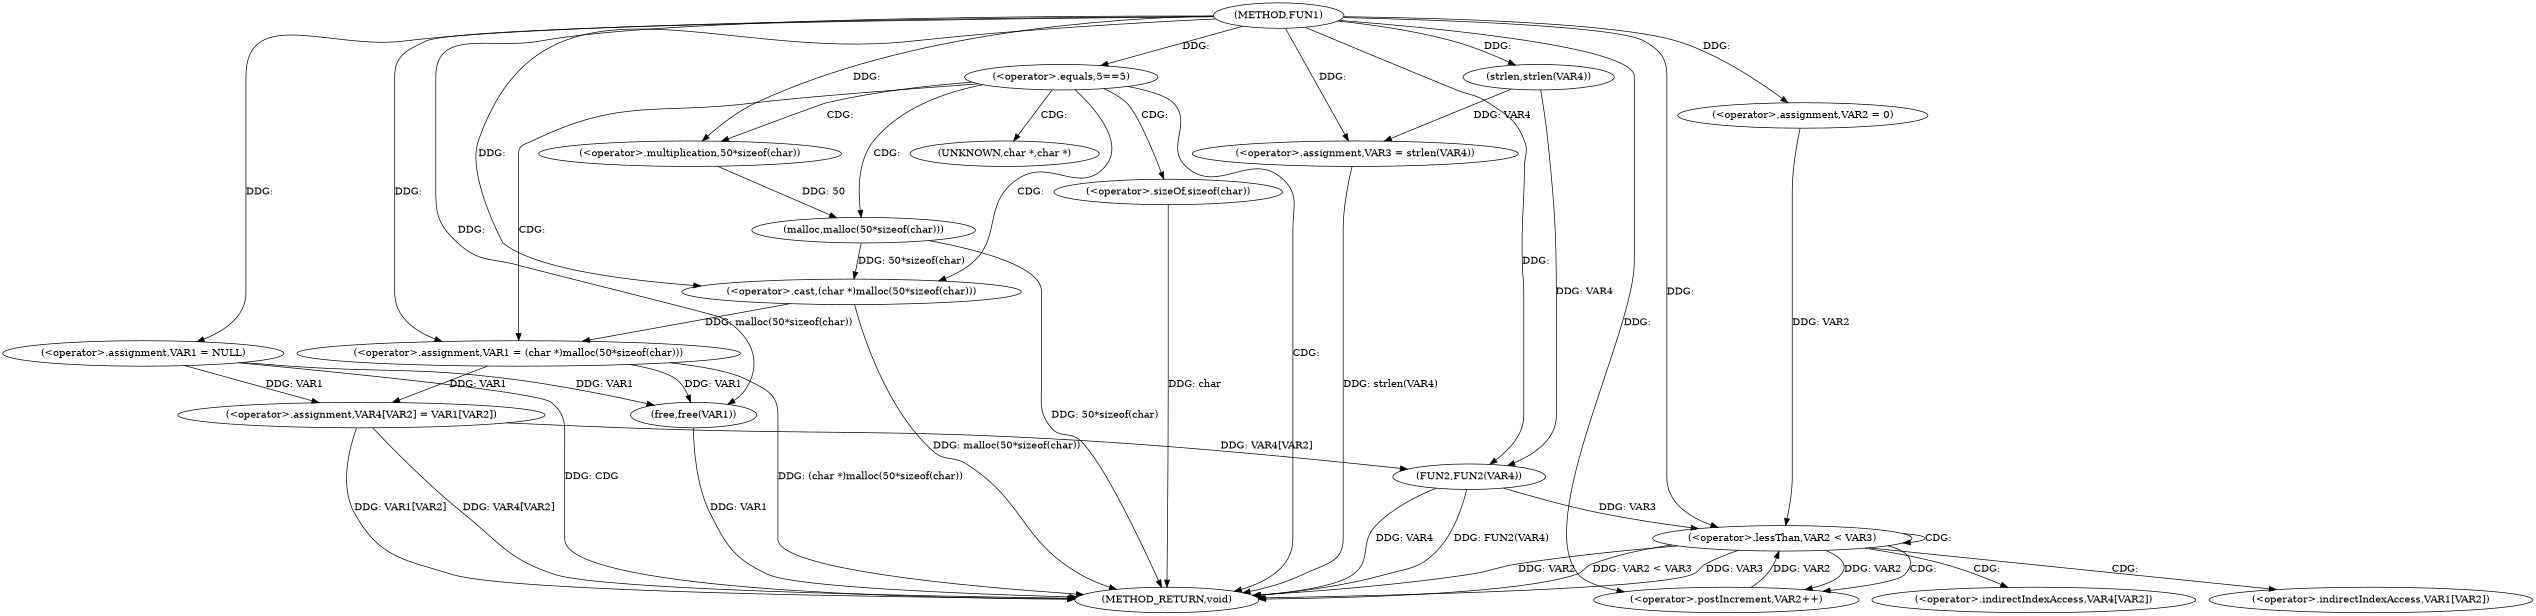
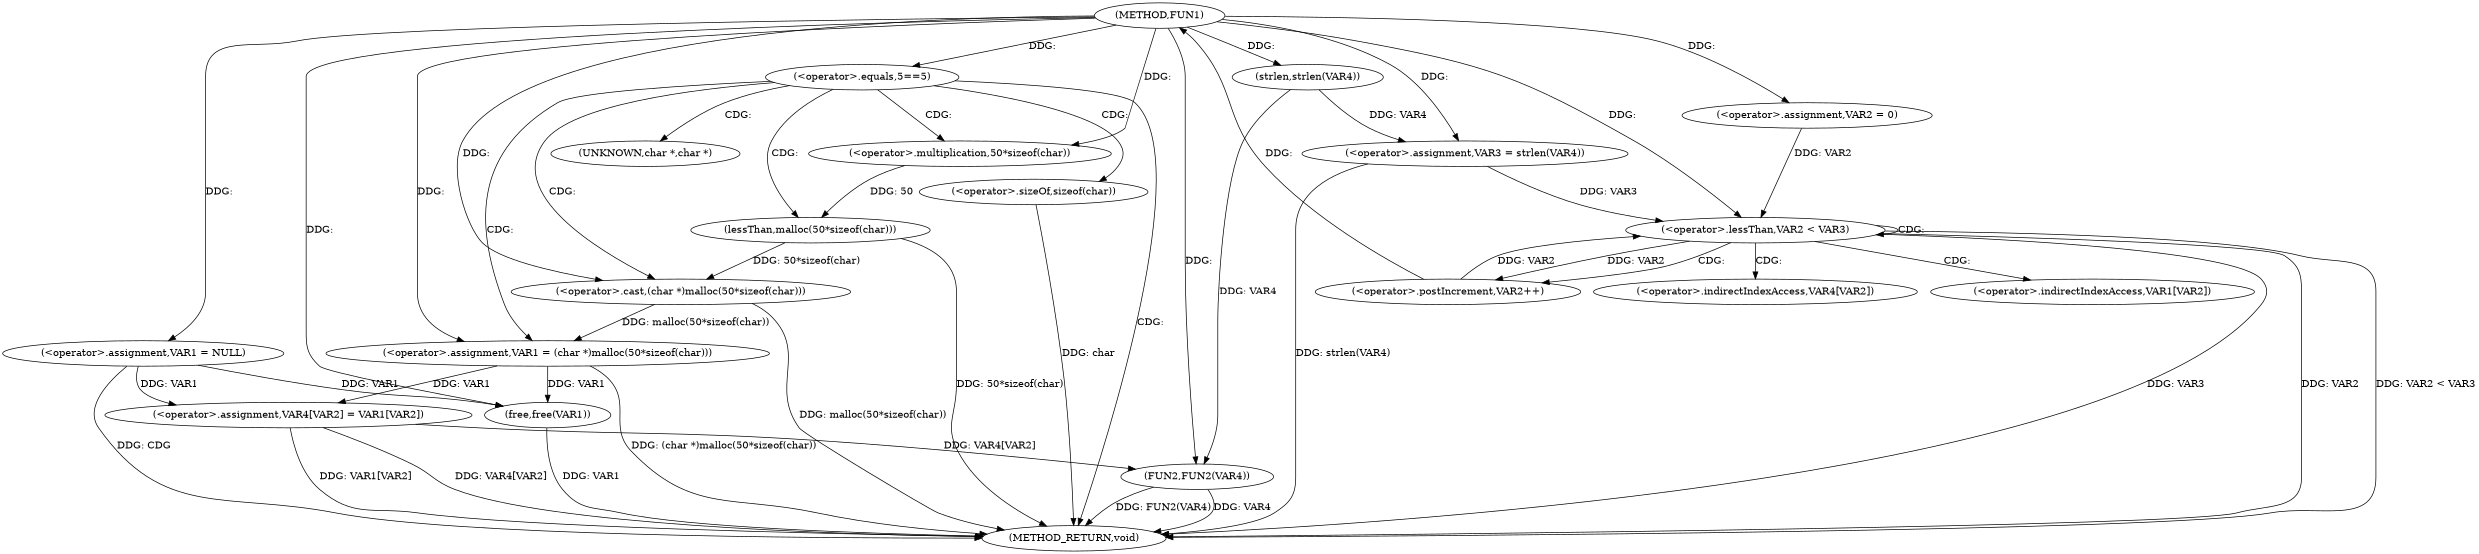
(1634, 200) -> (1278, 180)
(864, 230) -> (810, 230)
(1596, 512) -> (1569, 201)
